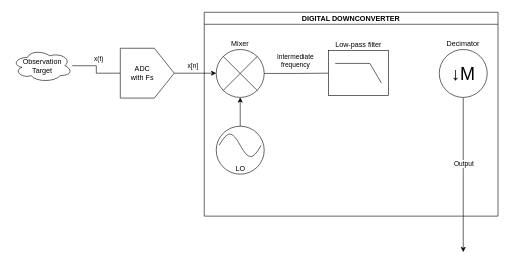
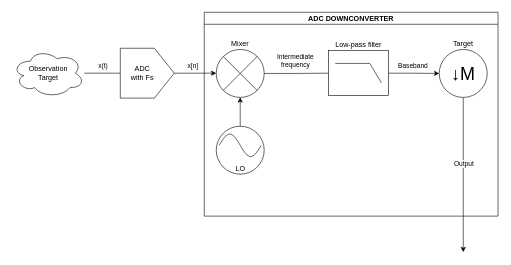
(351, 19) -> (351, 19)
(464, 44) -> (464, 44)
(42, 66) -> (48, 73)
none -> (431, 73)
